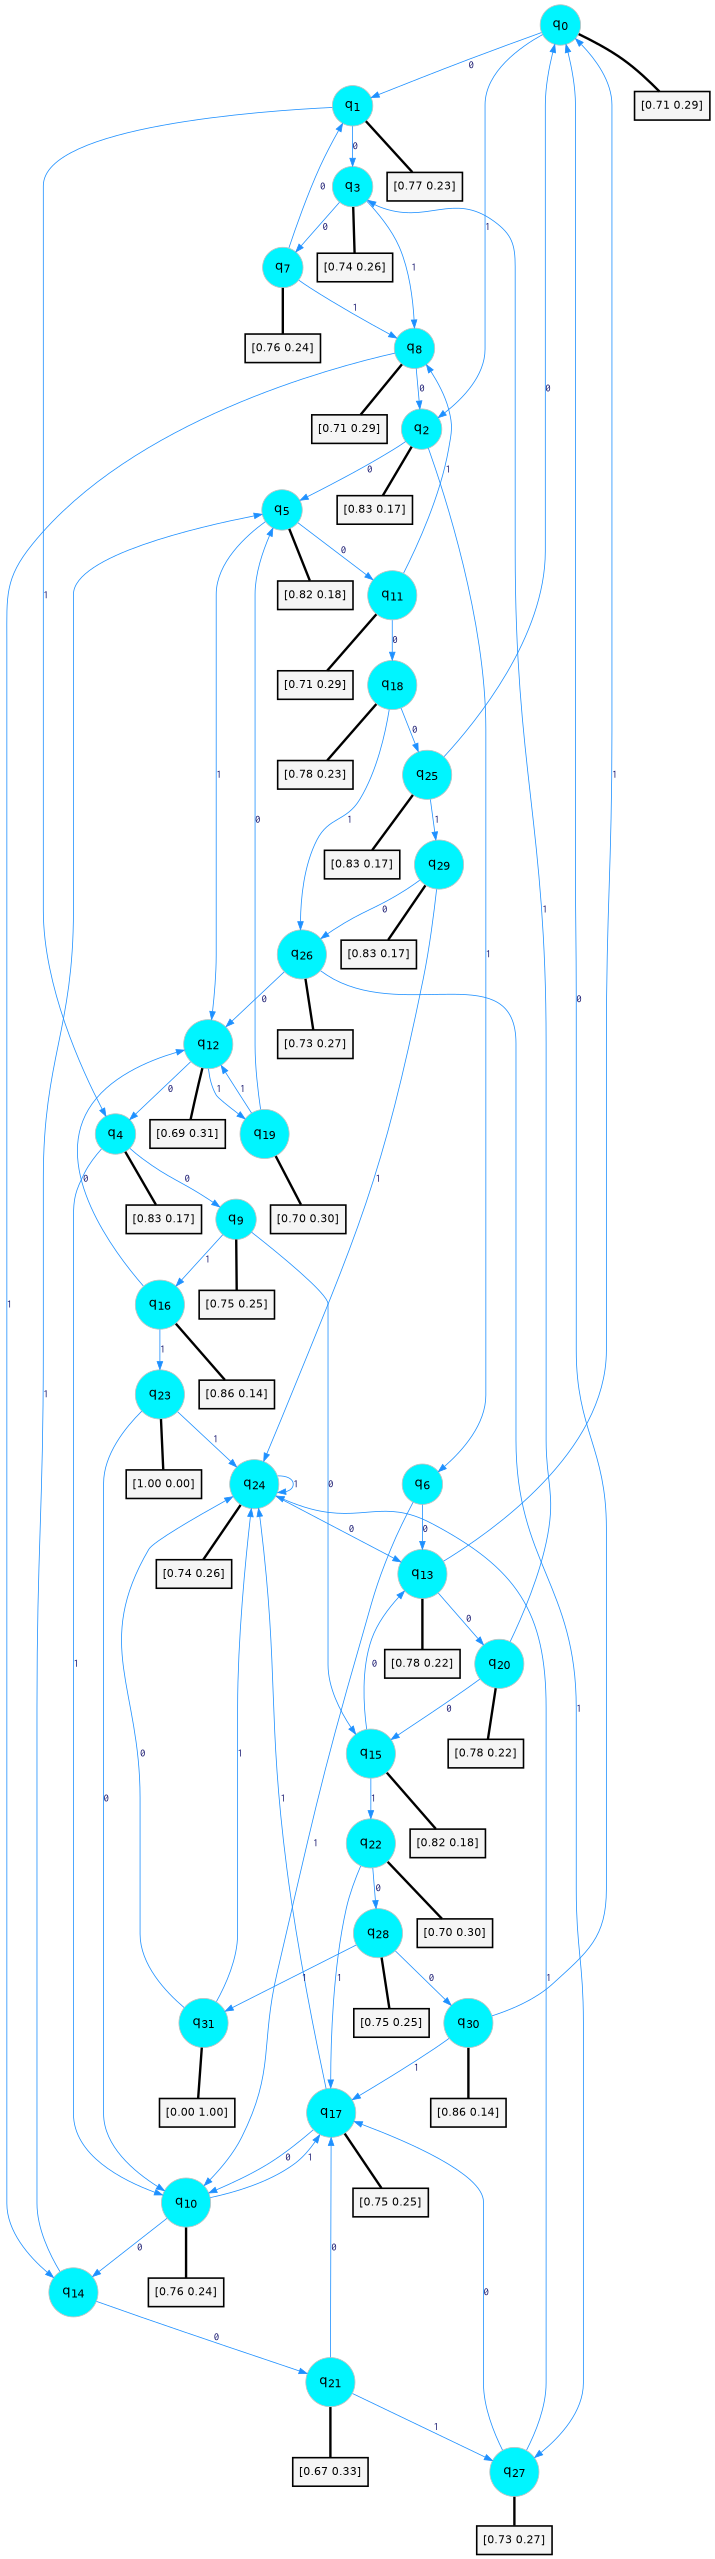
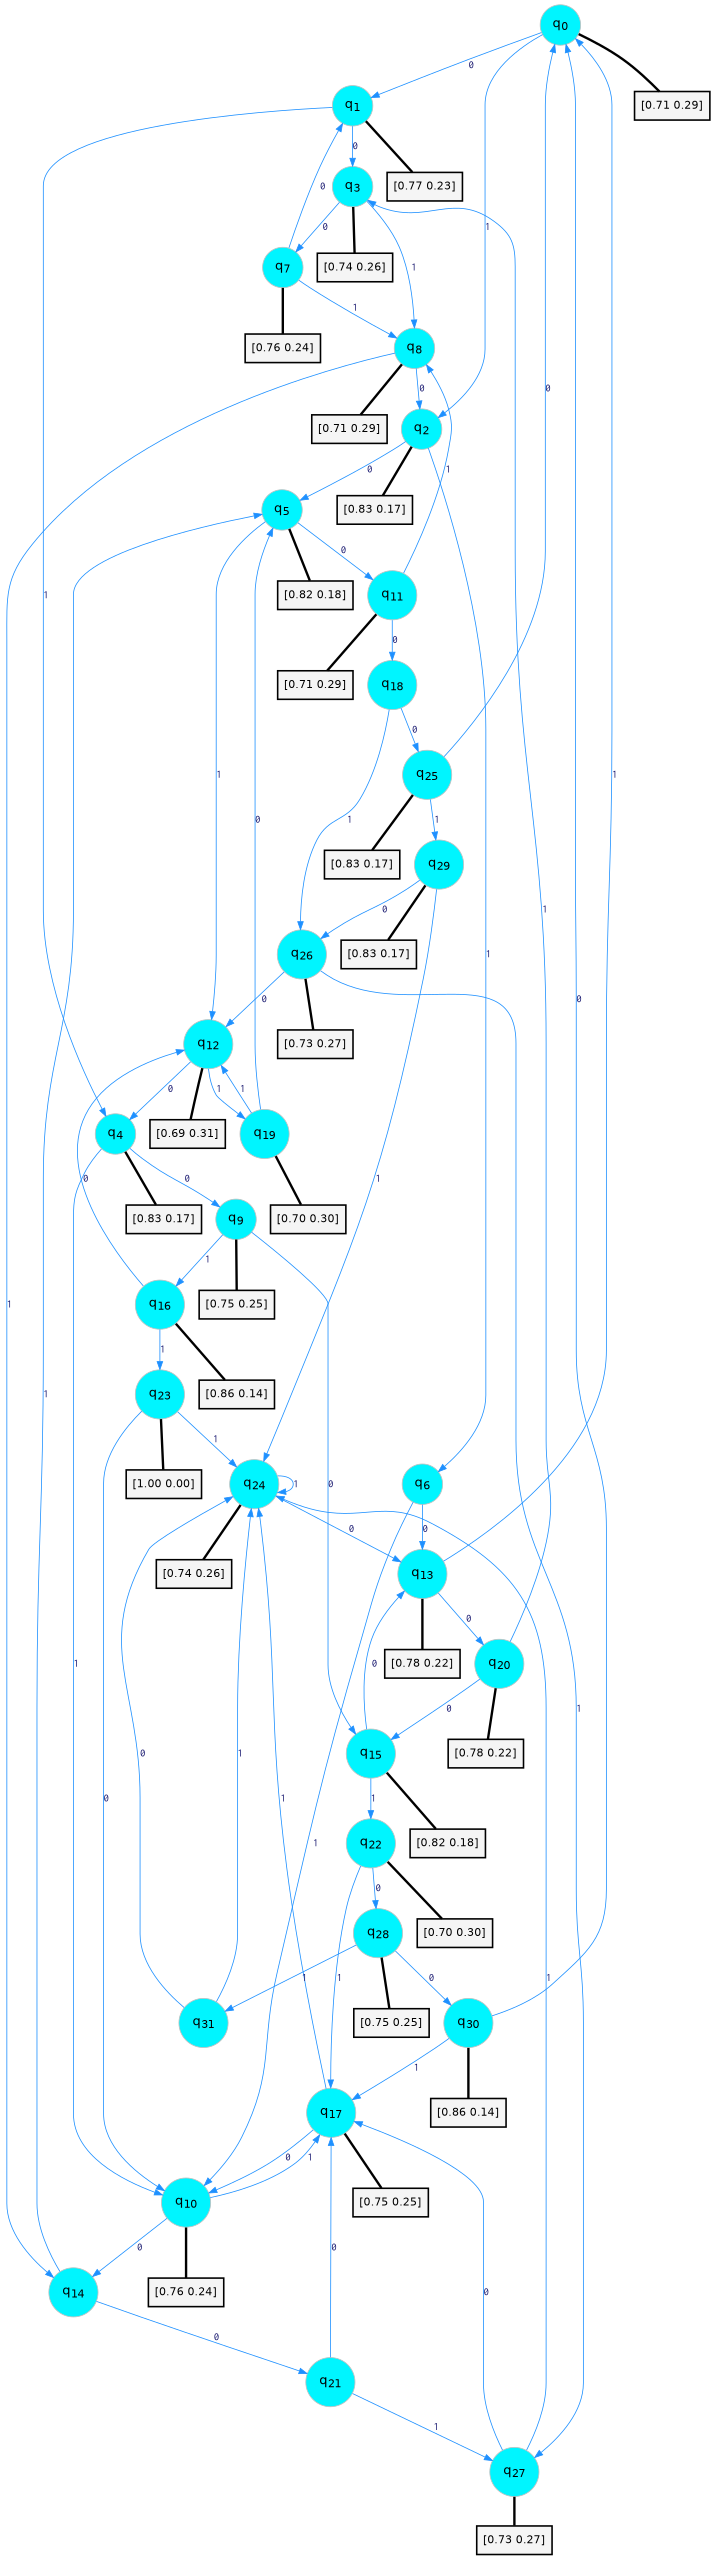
(315, 775) -> none
(197, 2113) -> none
(330, 2472) -> none
